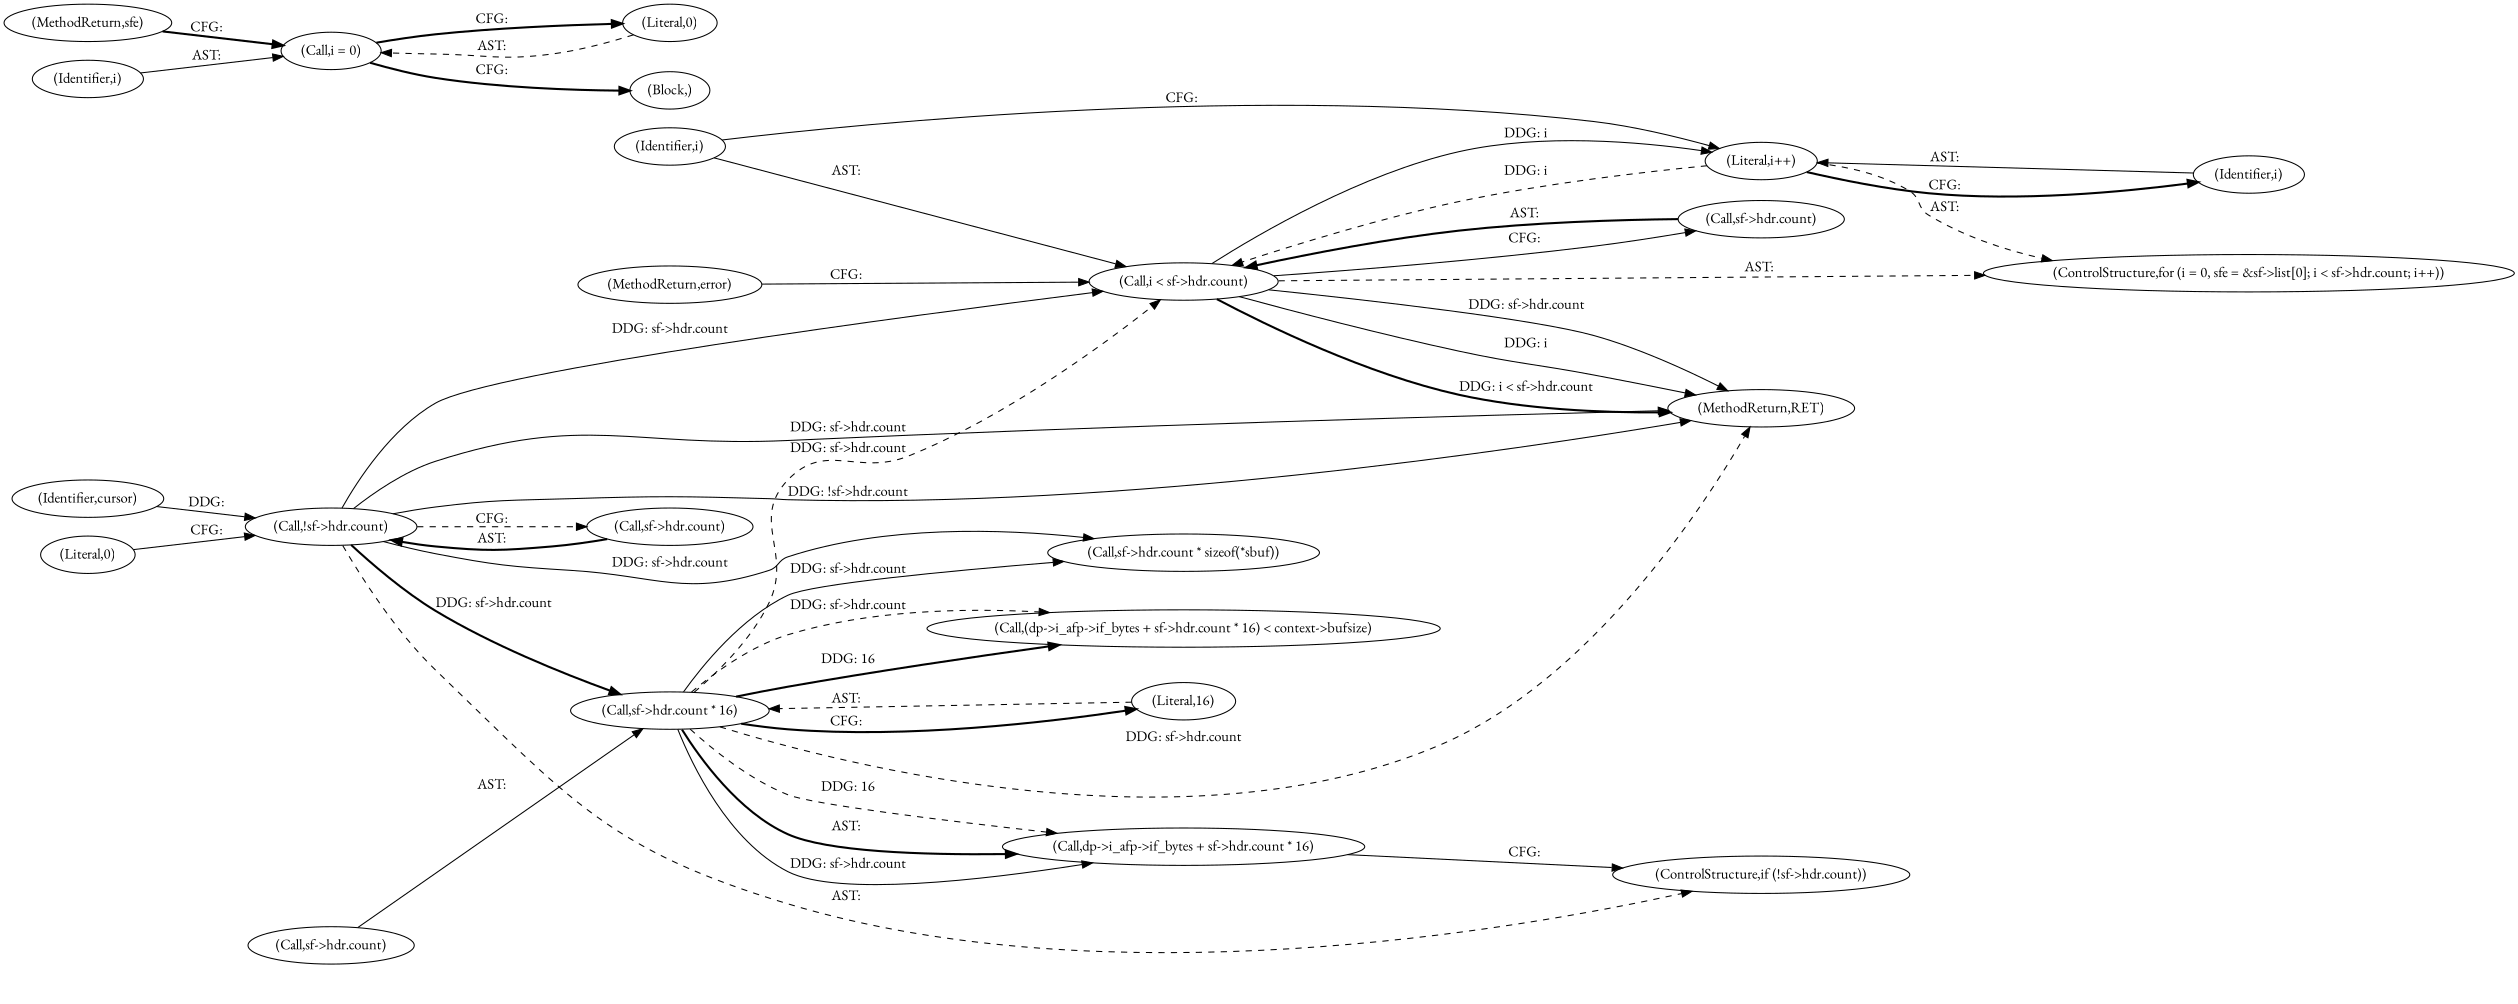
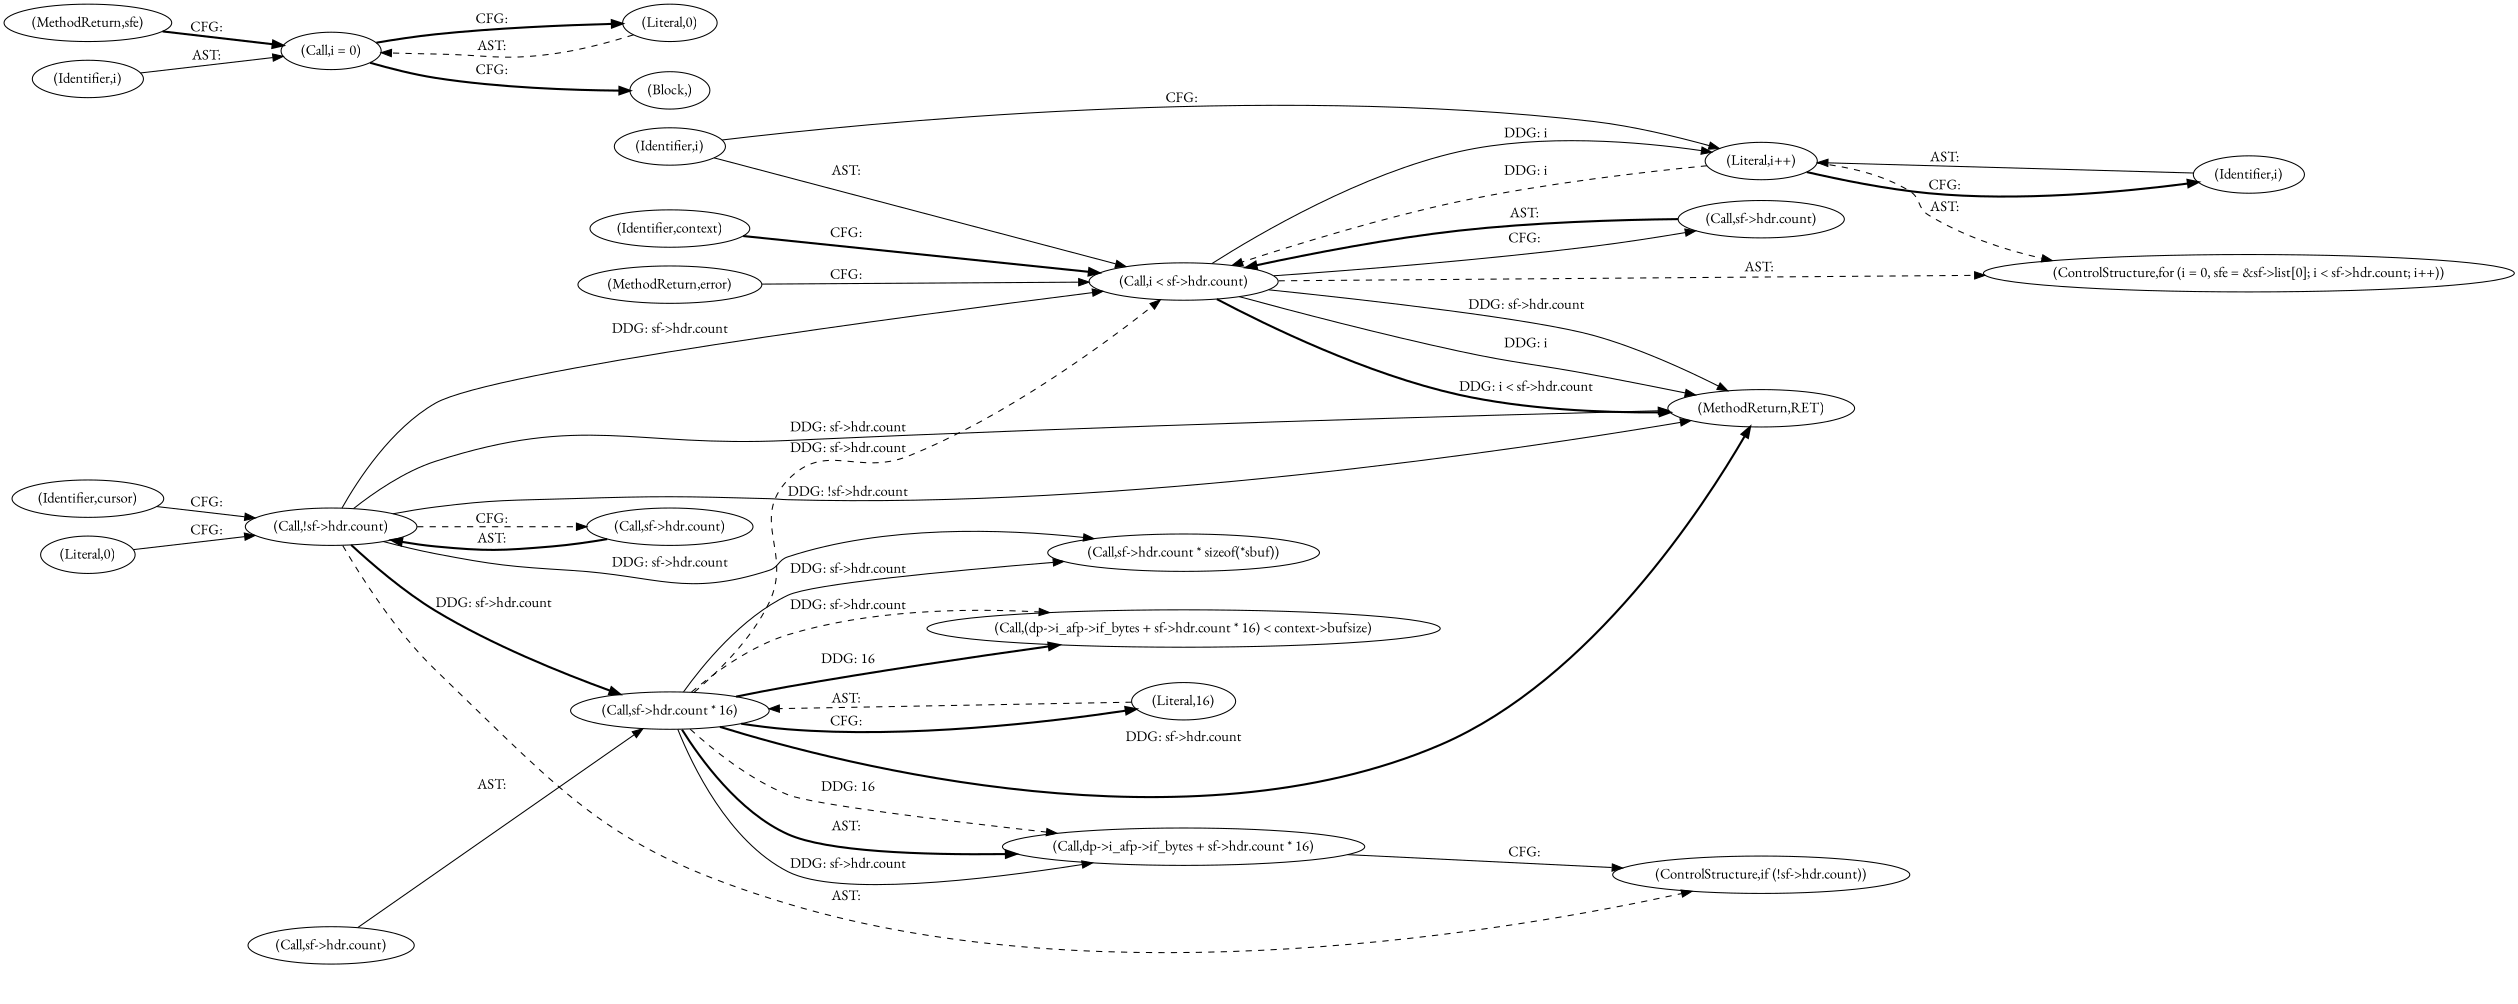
none -> (670, 229)
(208, 502) -> (208, 502)
(1299, 784) -> (1299, 784)
